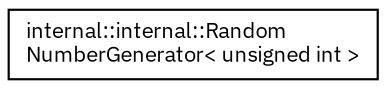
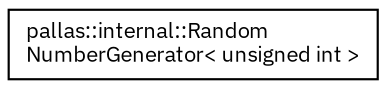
(193, 45) -> (193, 45)
